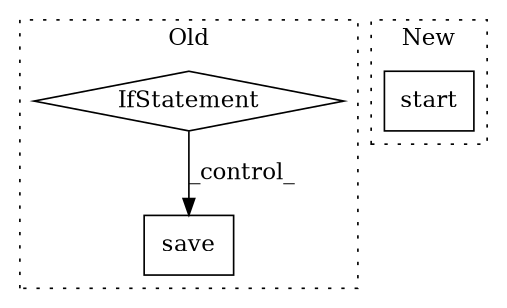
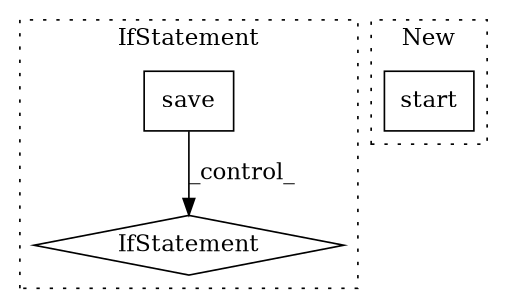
(189, 39) -> (189, 39)
(189, 165) -> (189, 165)
